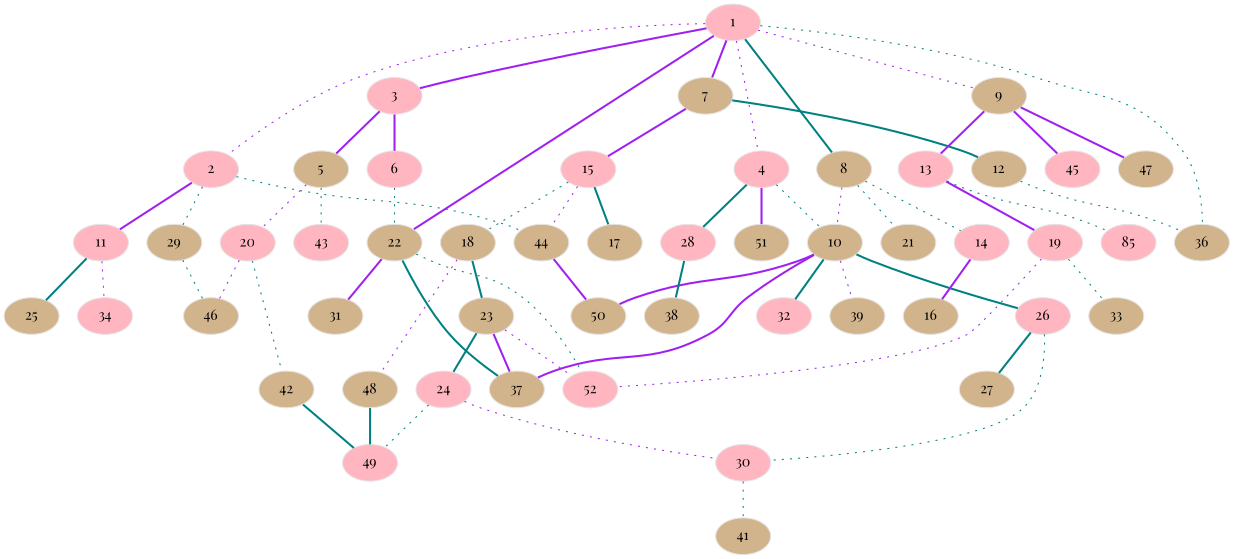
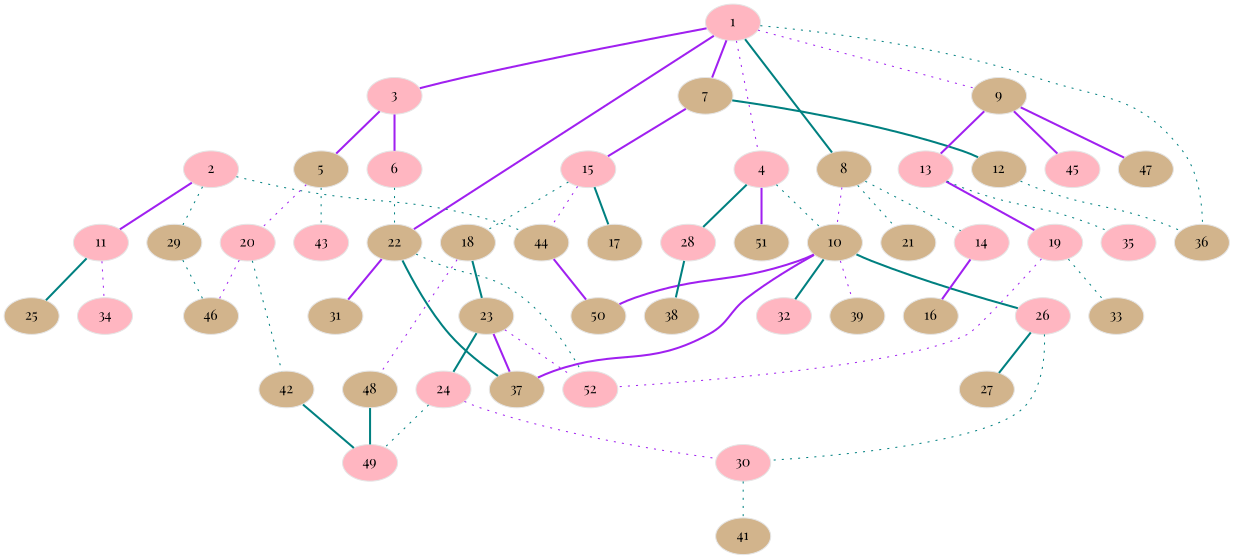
(455, 50) -> none
(1129, 243) -> (1129, 243)
